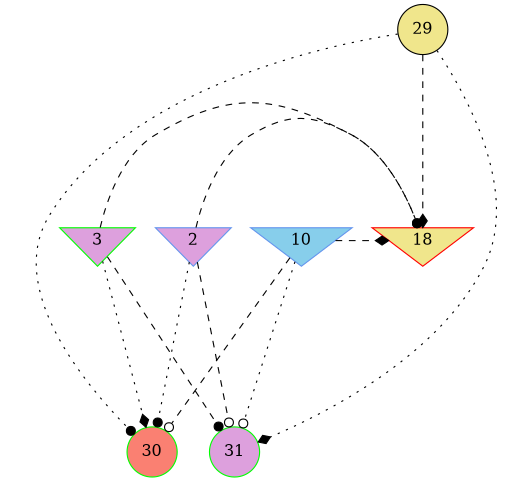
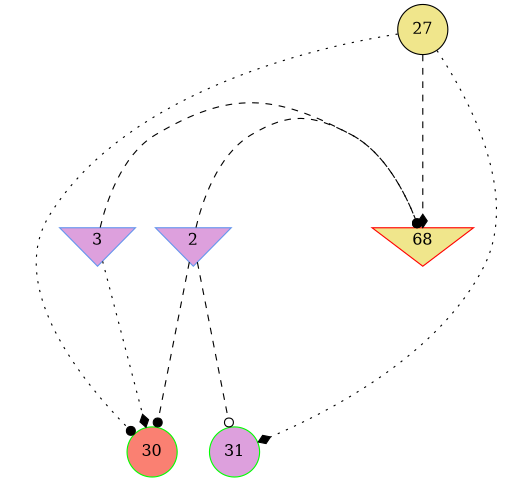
(423, 30) -> (423, 30)
(98, 241) -> (98, 241)
(301, 241) -> none
(423, 241) -> (423, 241)
(162, 340) -> none
(174, 340) -> (174, 340)
